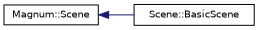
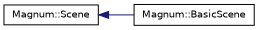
(194, 15) -> (194, 15)
